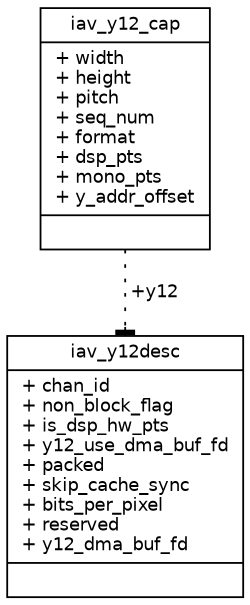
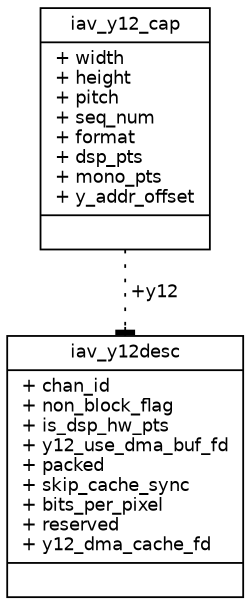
(105, 545) -> (117, 545)
